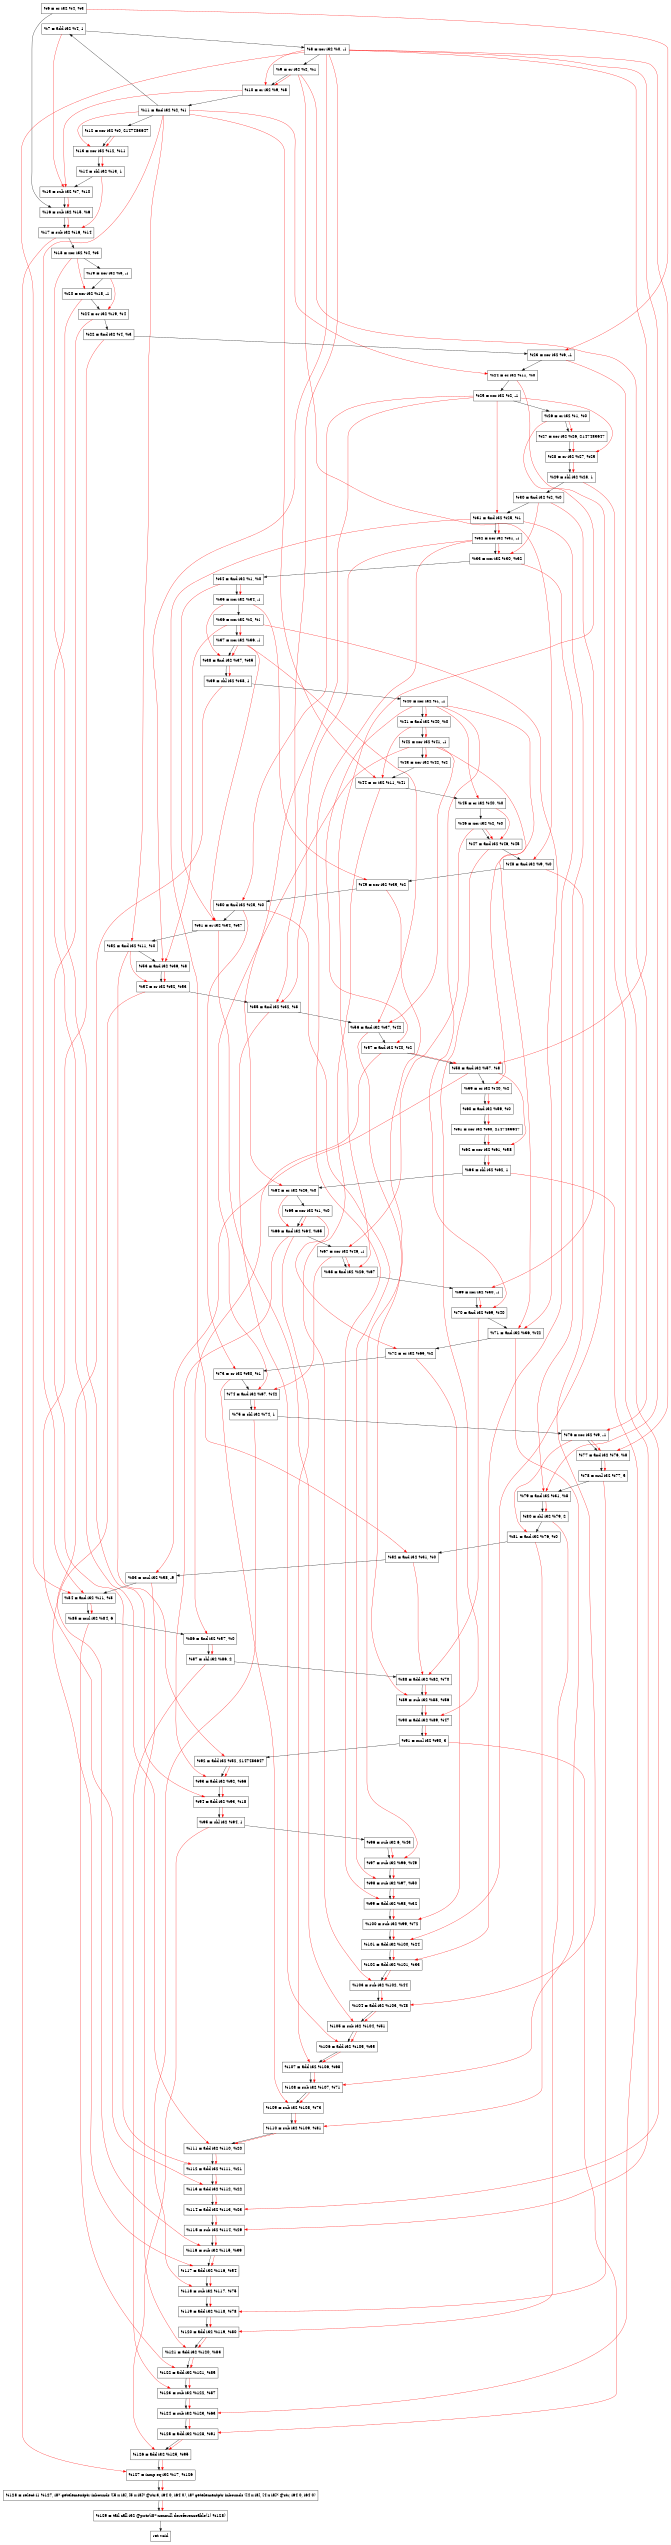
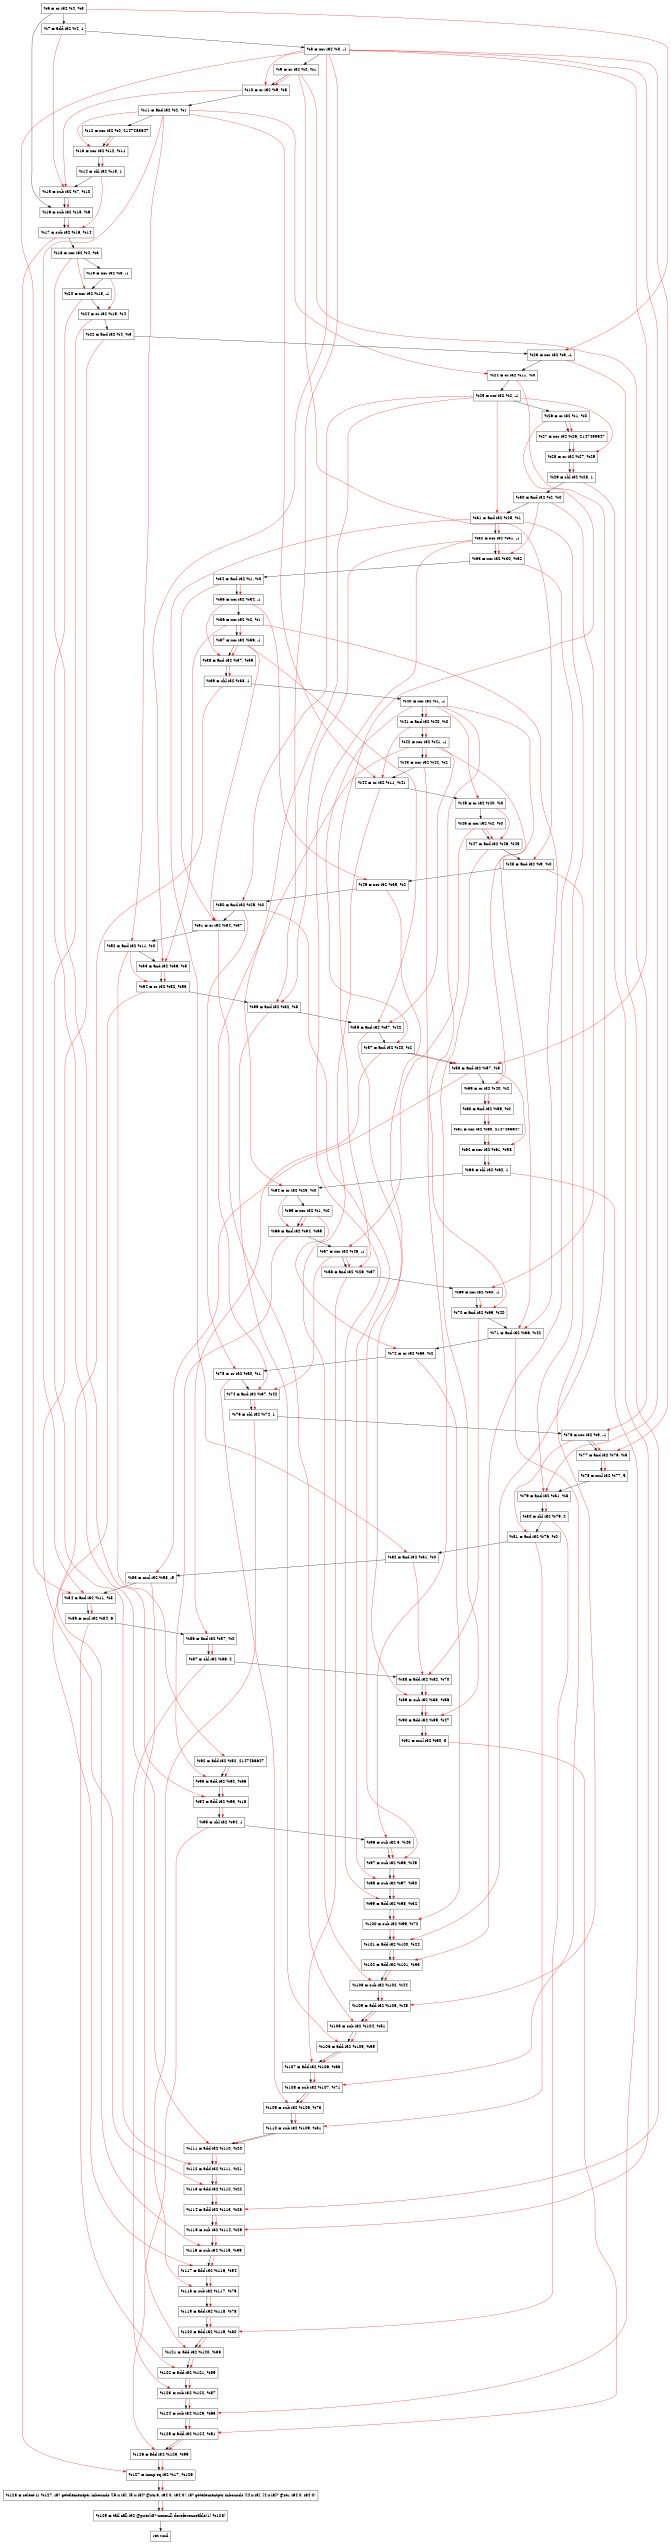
(115, 71) -> (64, 17)
none -> (440, 1312)
(298, 1646) -> (335, 1669)
(334, 1750) -> none
(380, 2006) -> (380, 2006)
(606, 2062) -> none
(188, 2434) -> (188, 2434)
